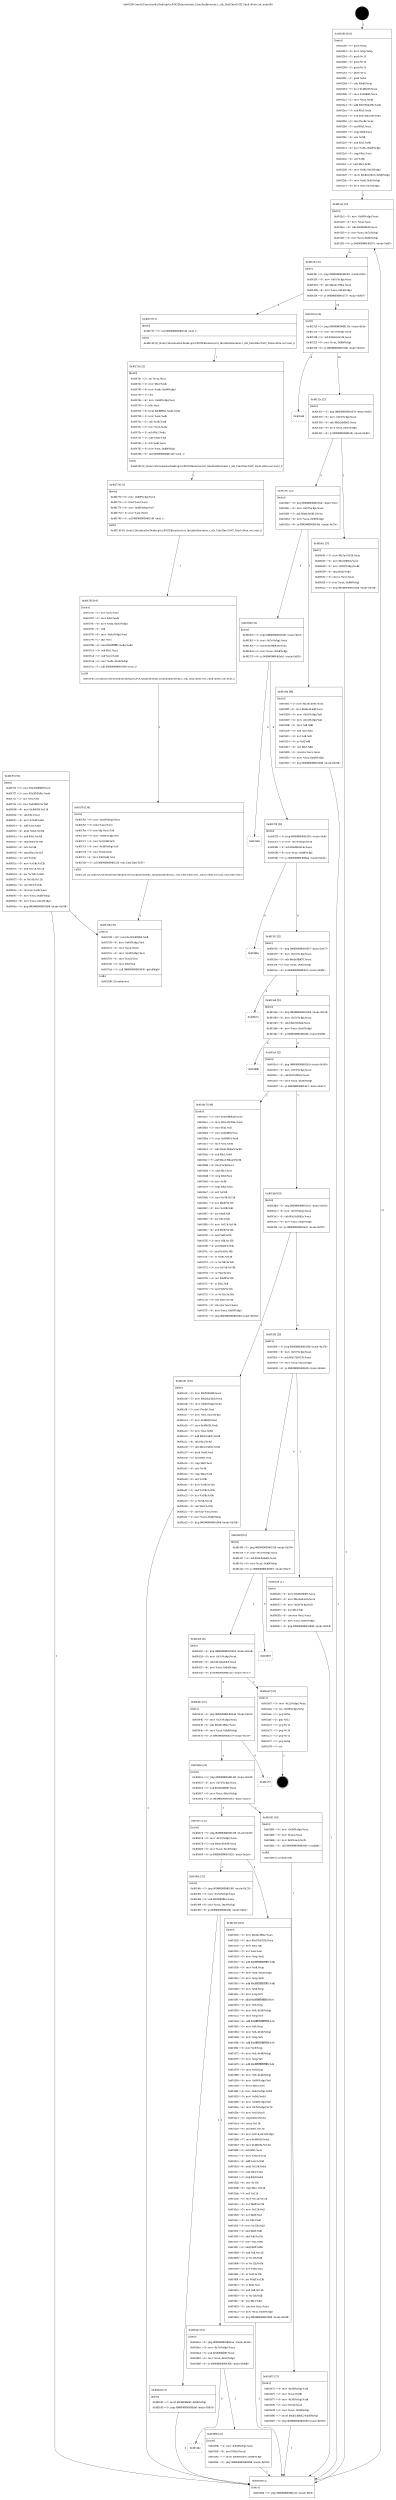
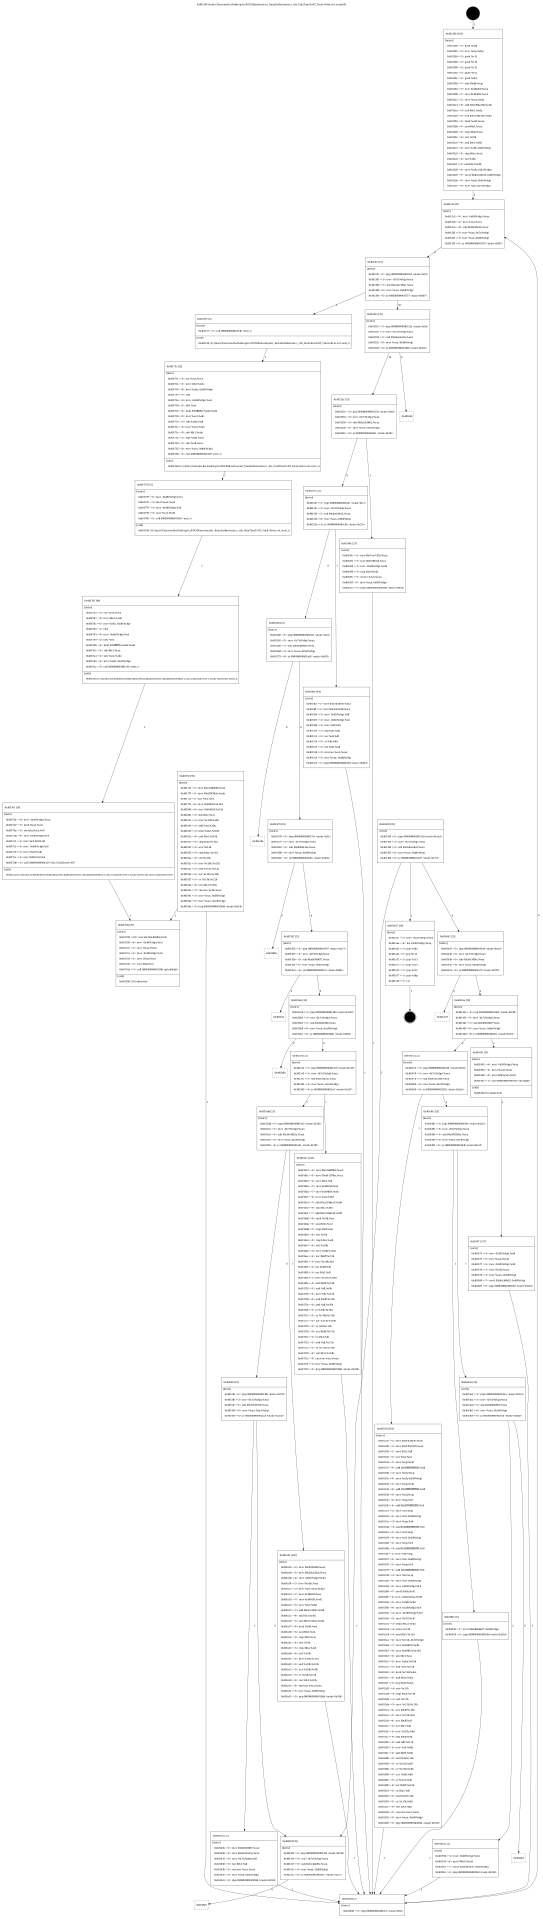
(242, 1603) -> (365, 1348)
none -> (350, 1634)
